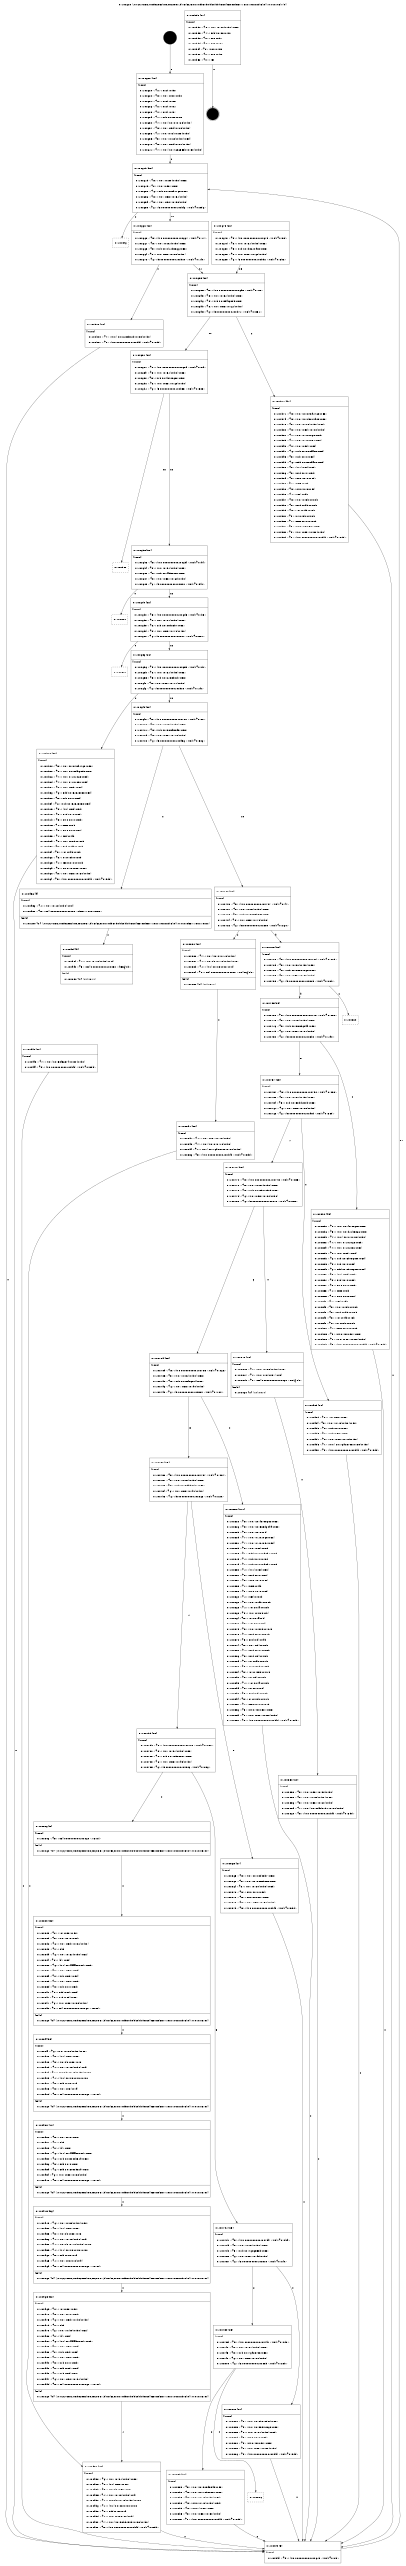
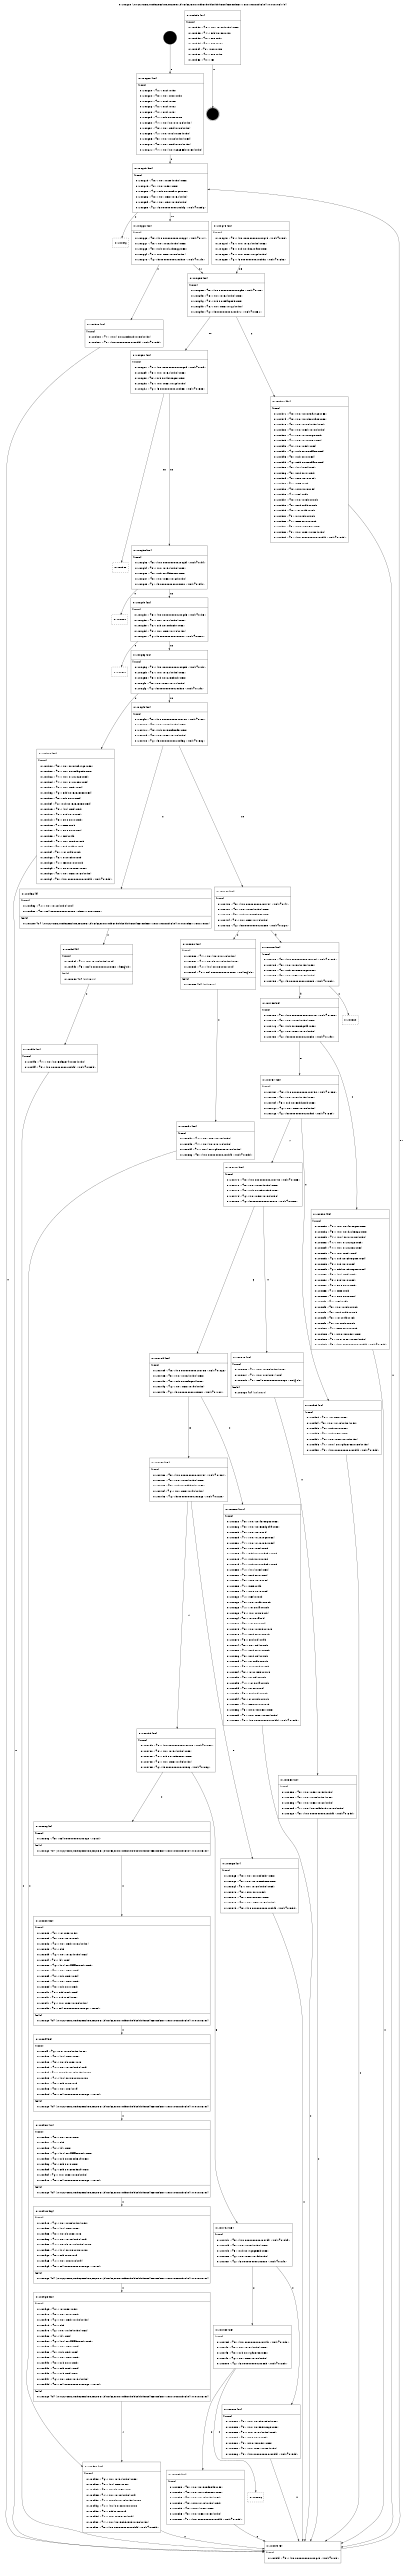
none -> (77, 1014)
